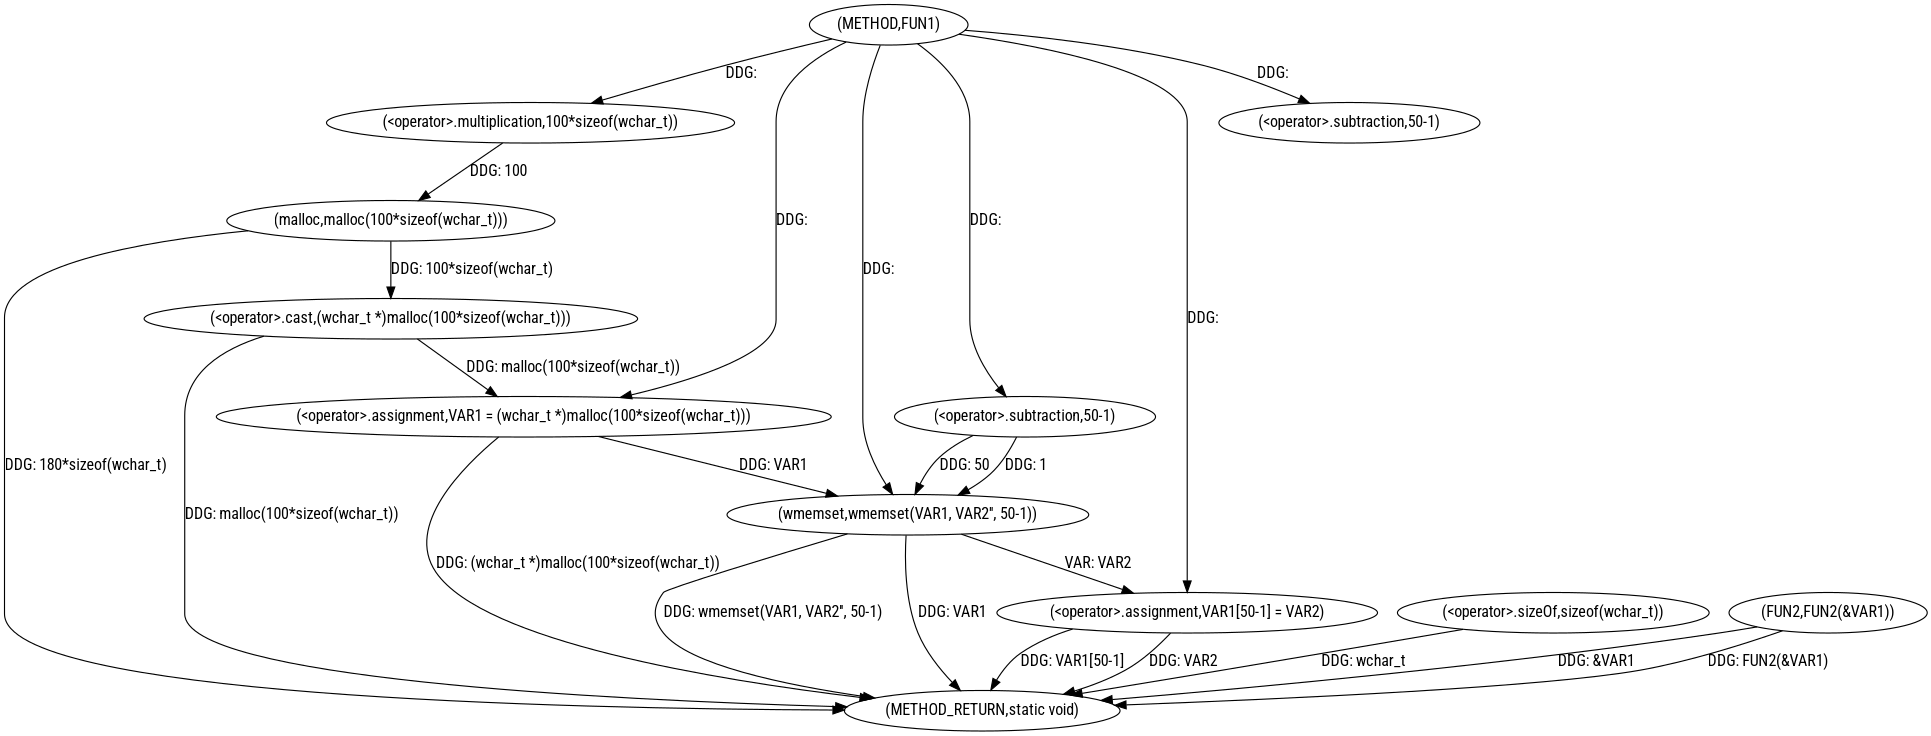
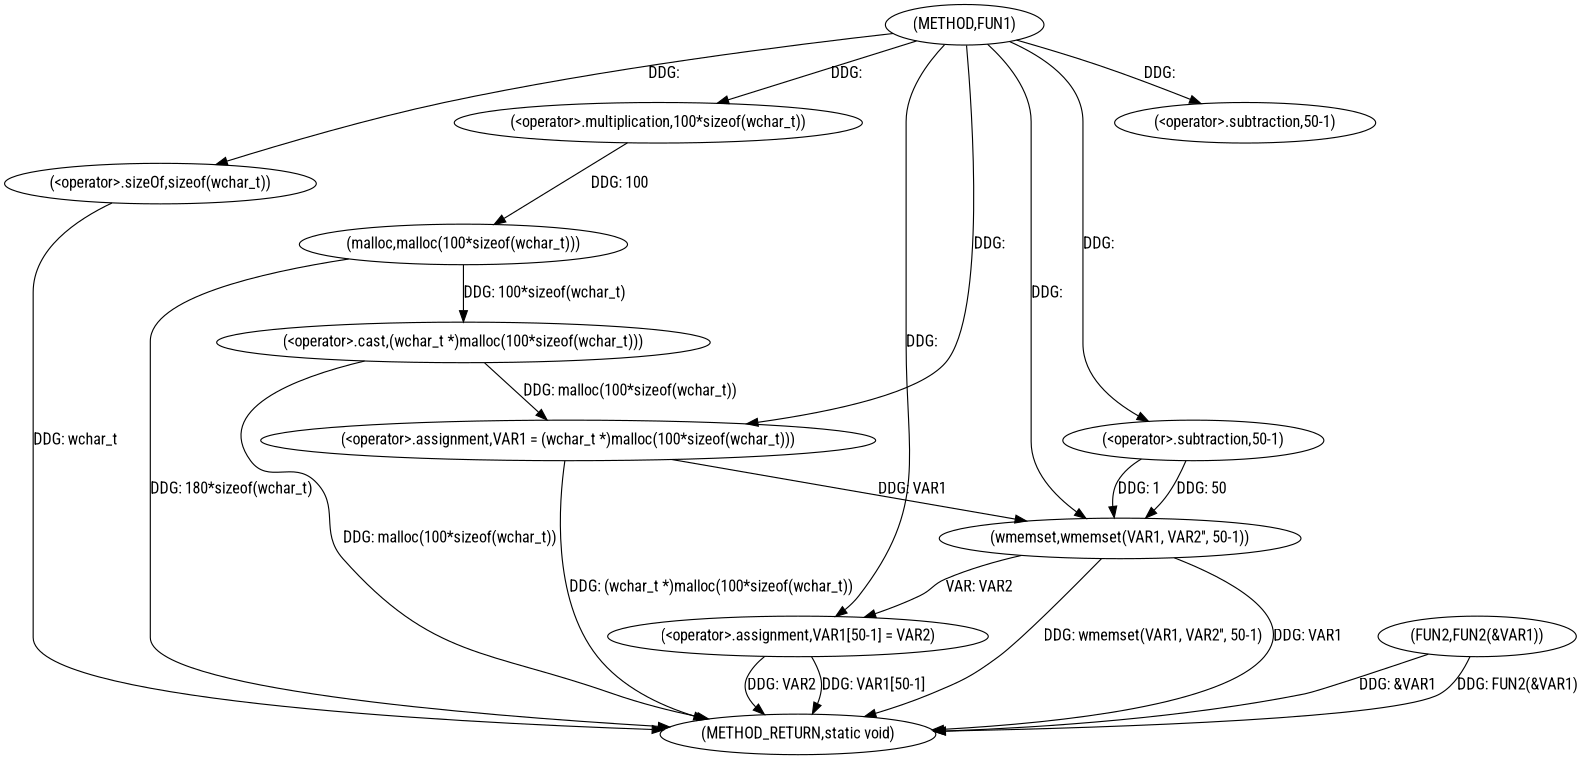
none -> (557, 81)
